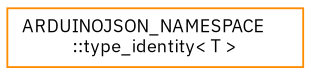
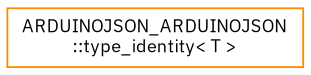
(155, 38) -> (155, 38)
